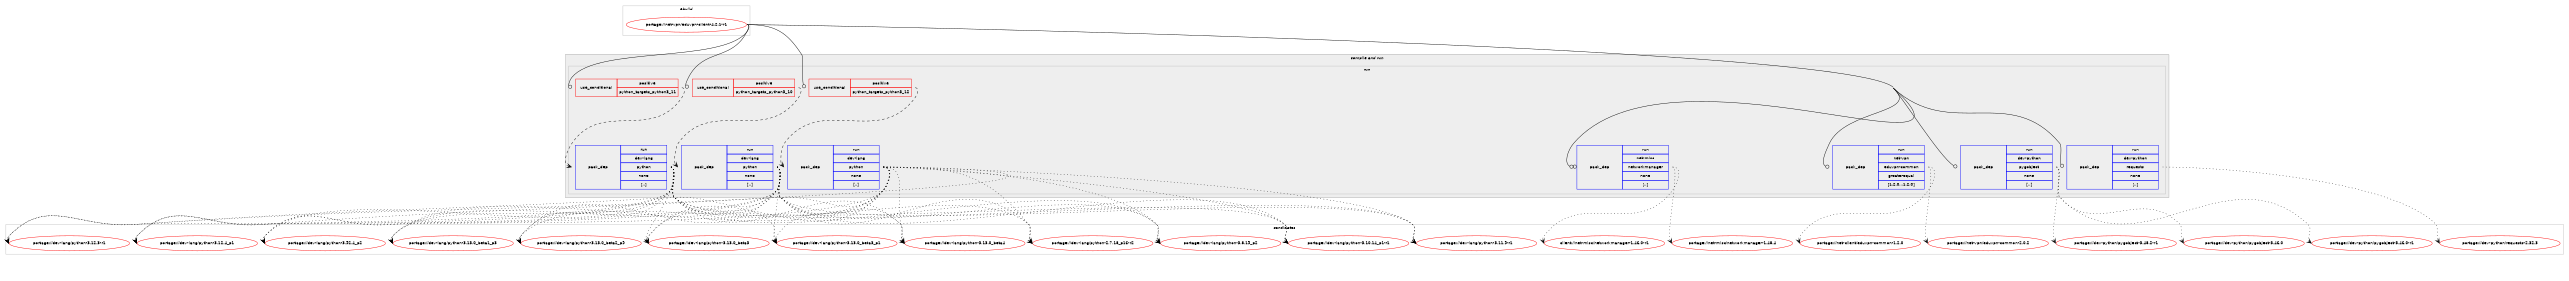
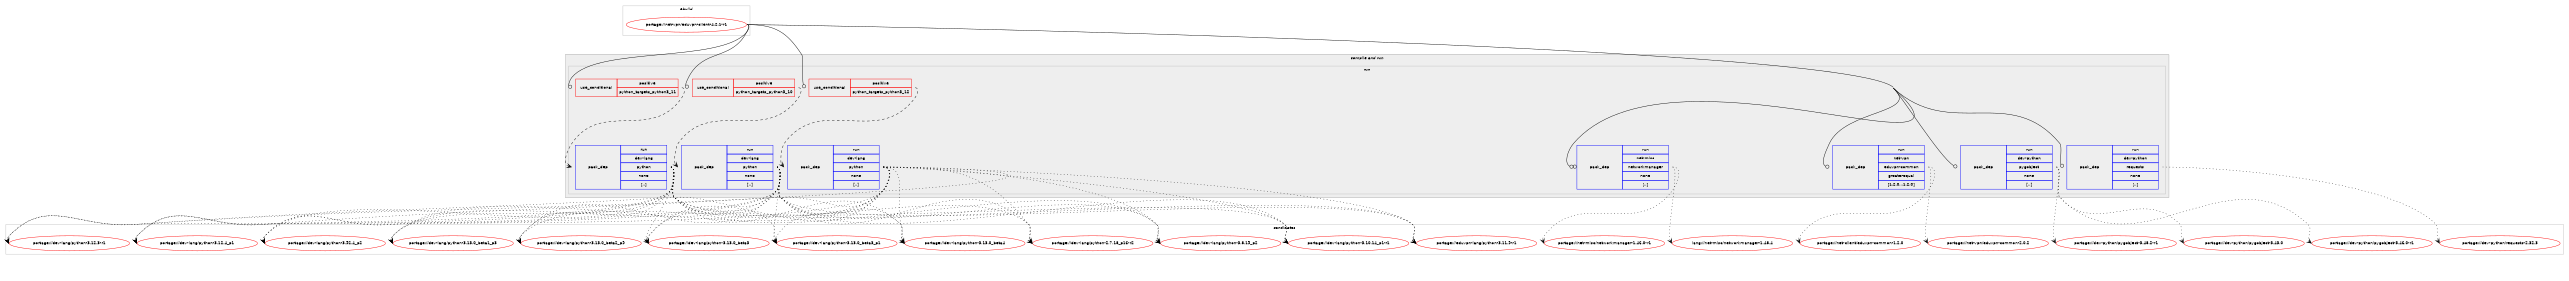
(1477, 243) -> (1477, 243)
(1604, 243) -> (1604, 243)
(1732, 243) -> (1732, 243)
(2244, 243) -> (2244, 243)
